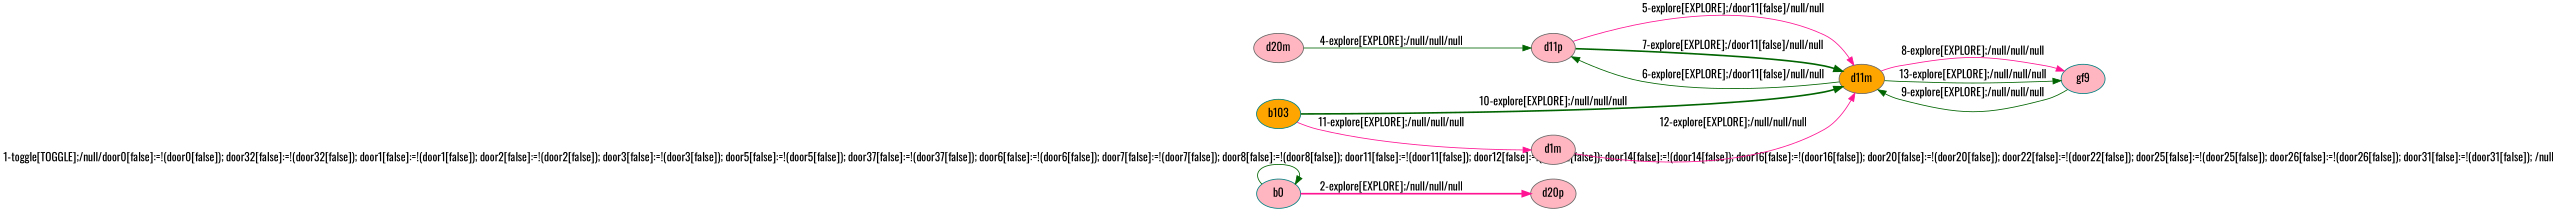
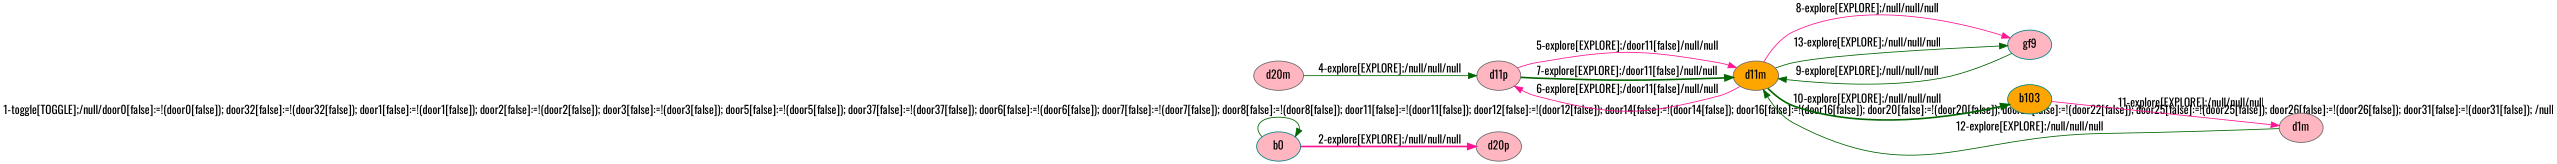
(1707, 88) -> (1631, 111)
(1568, 110) -> (1881, 120)
(1722, 159) -> (2015, 142)
